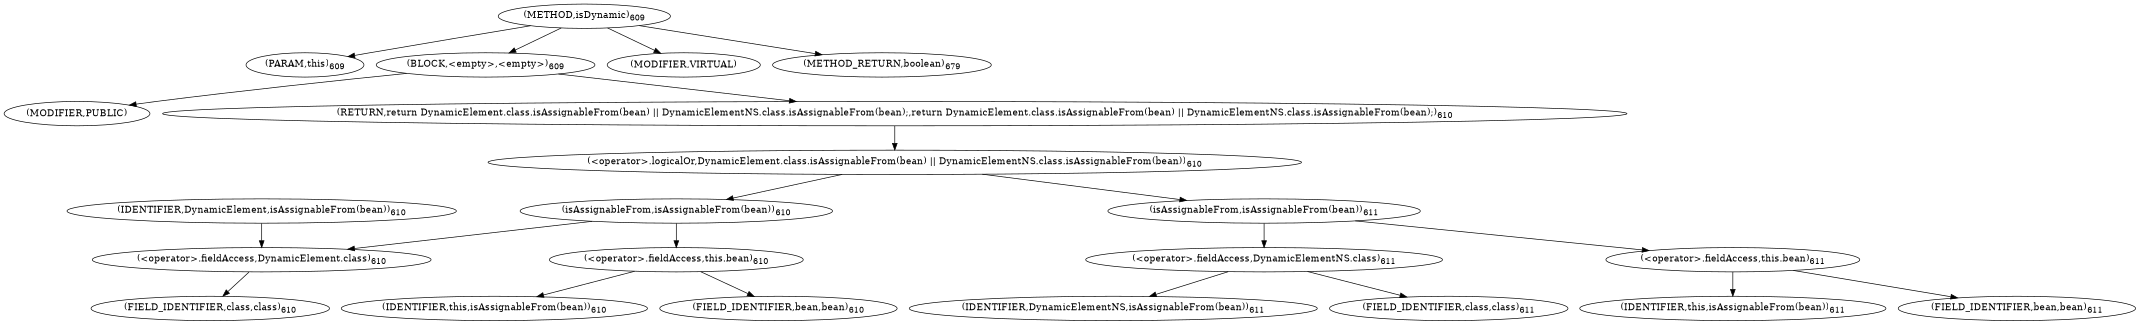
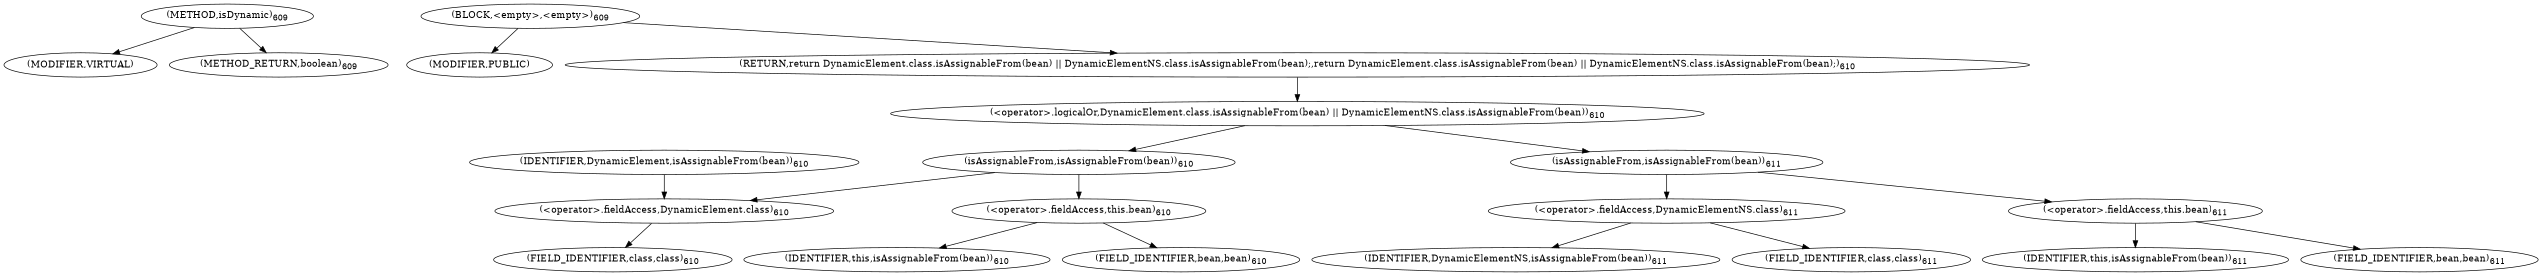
(538, 39) -> none
(953, 64) -> (350, 64)
(305, 65) -> none
